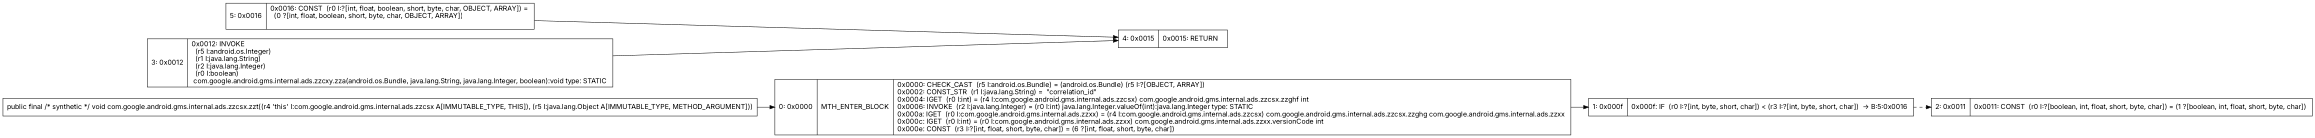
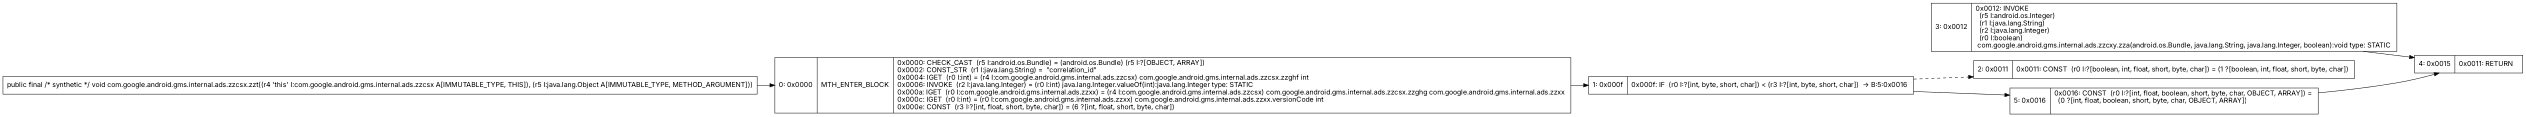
(1193, 39) -> (2489, 64)
none -> (1959, 93)
